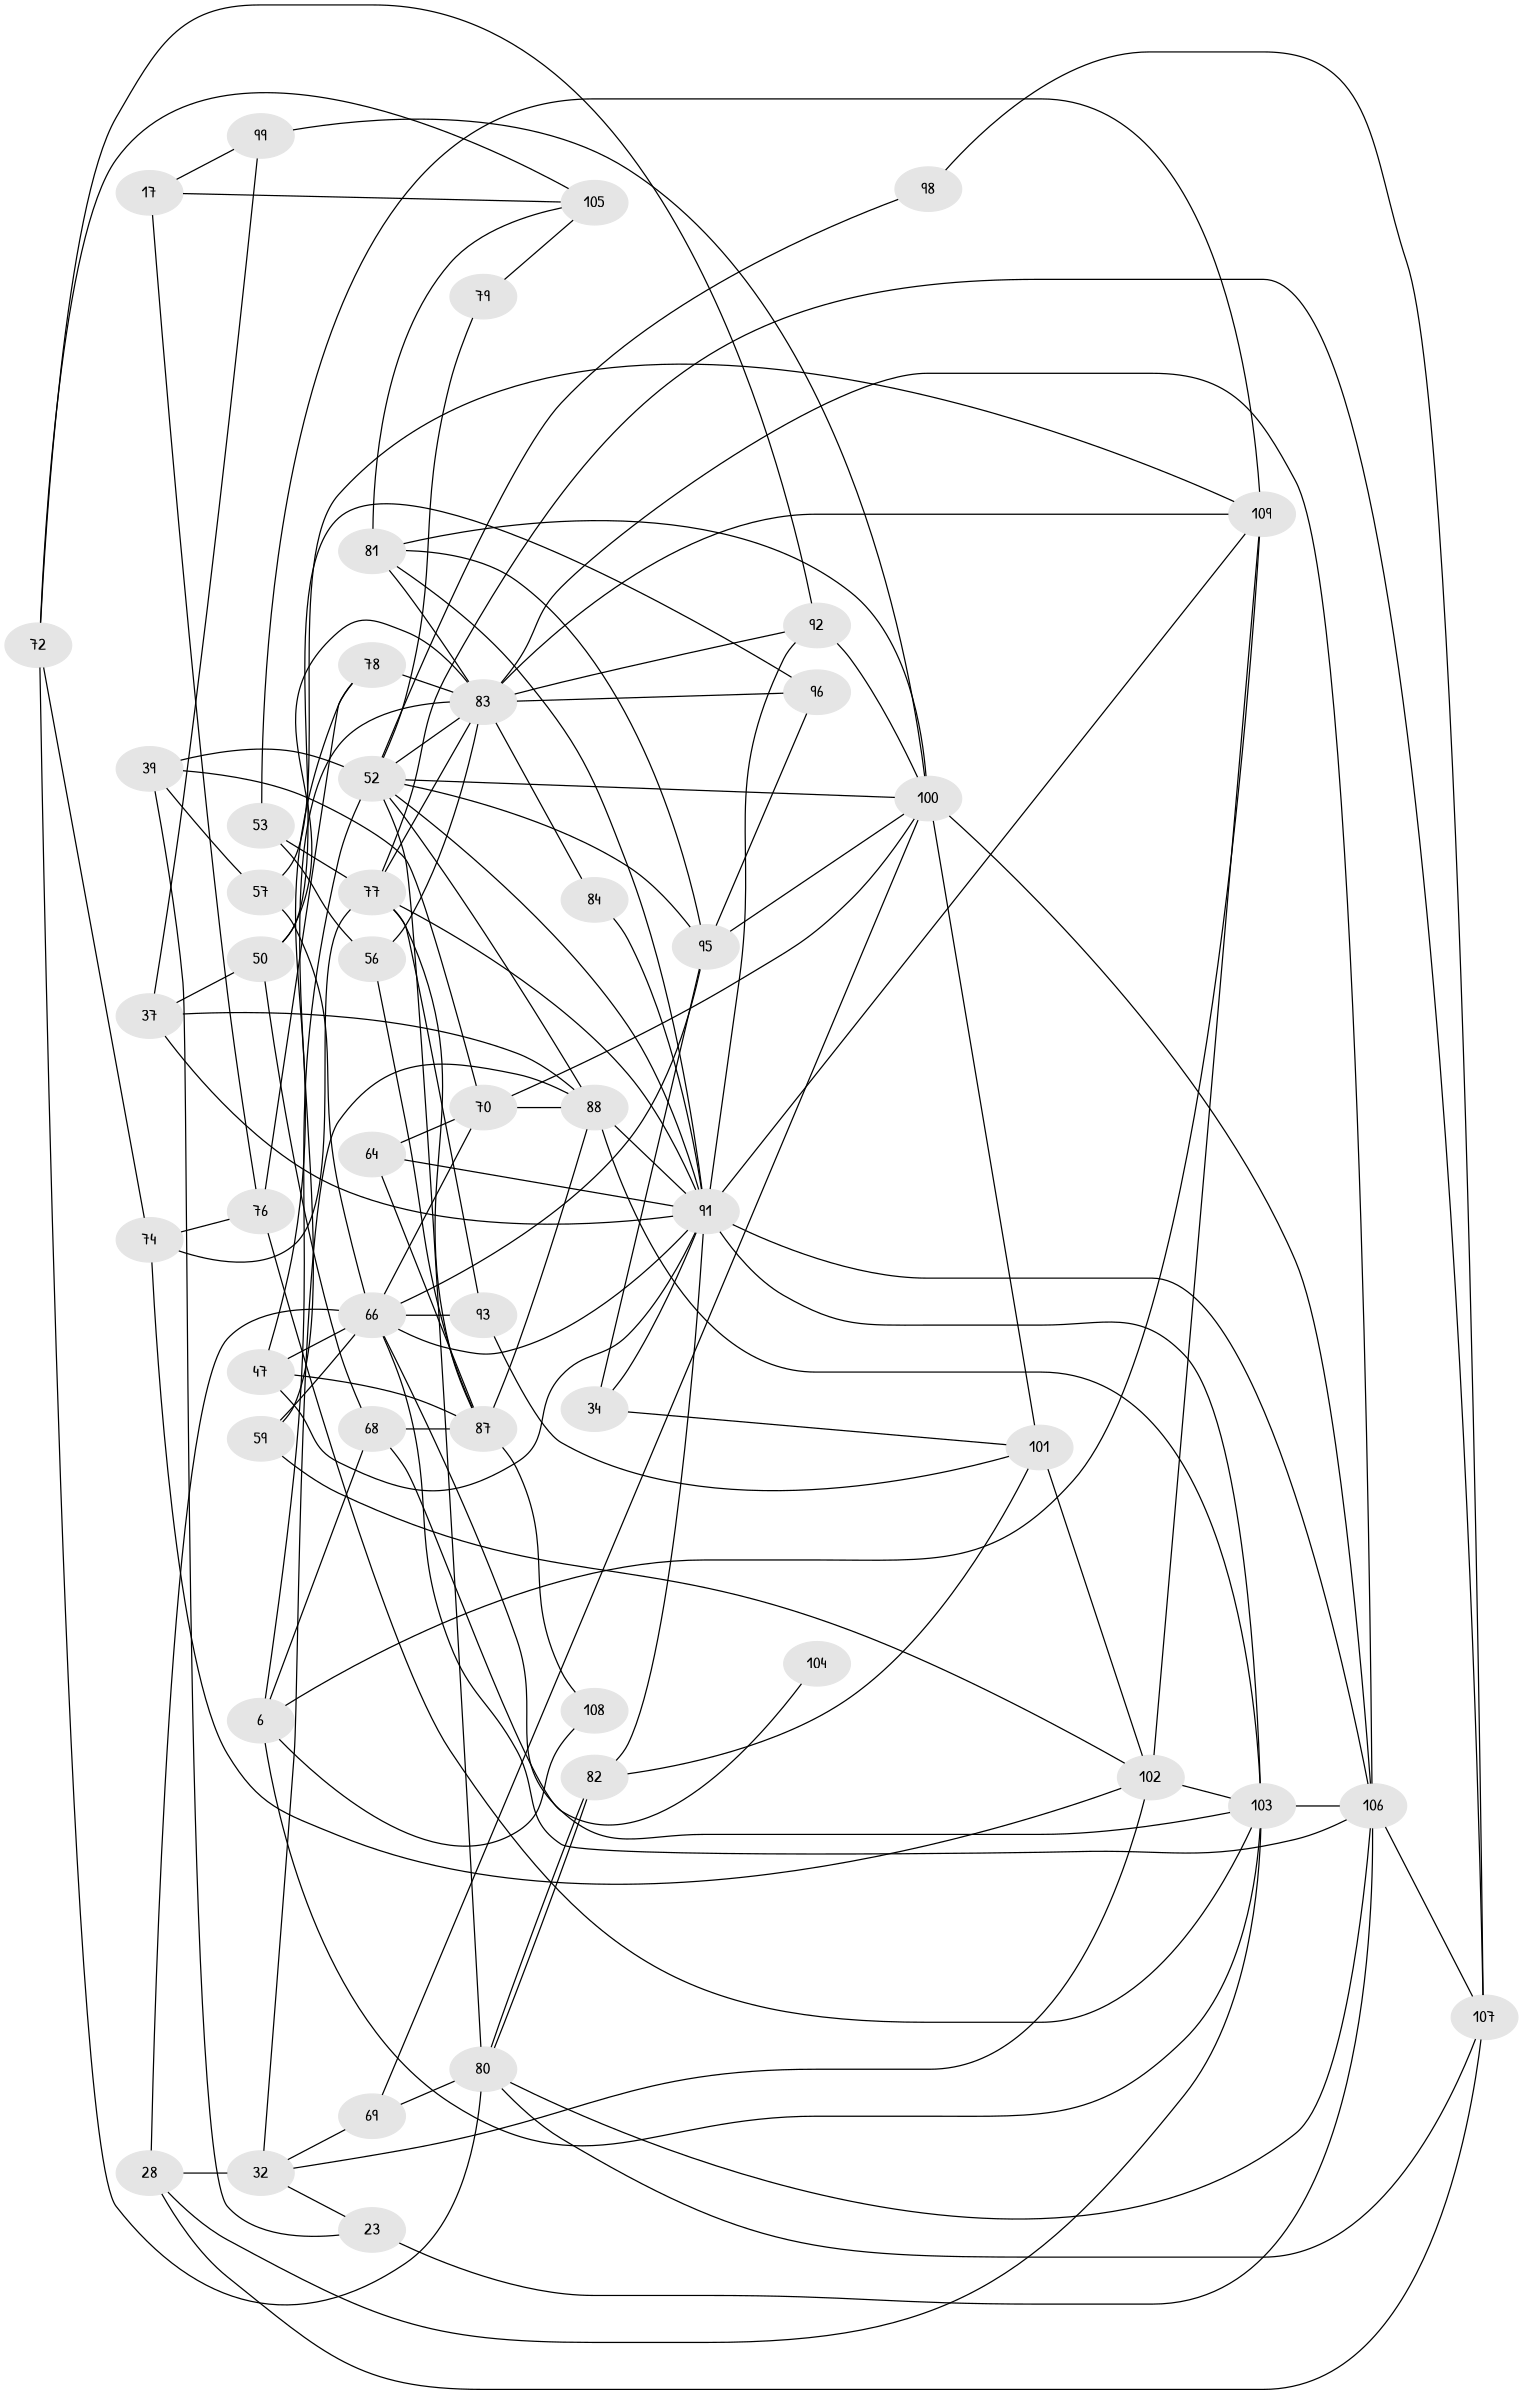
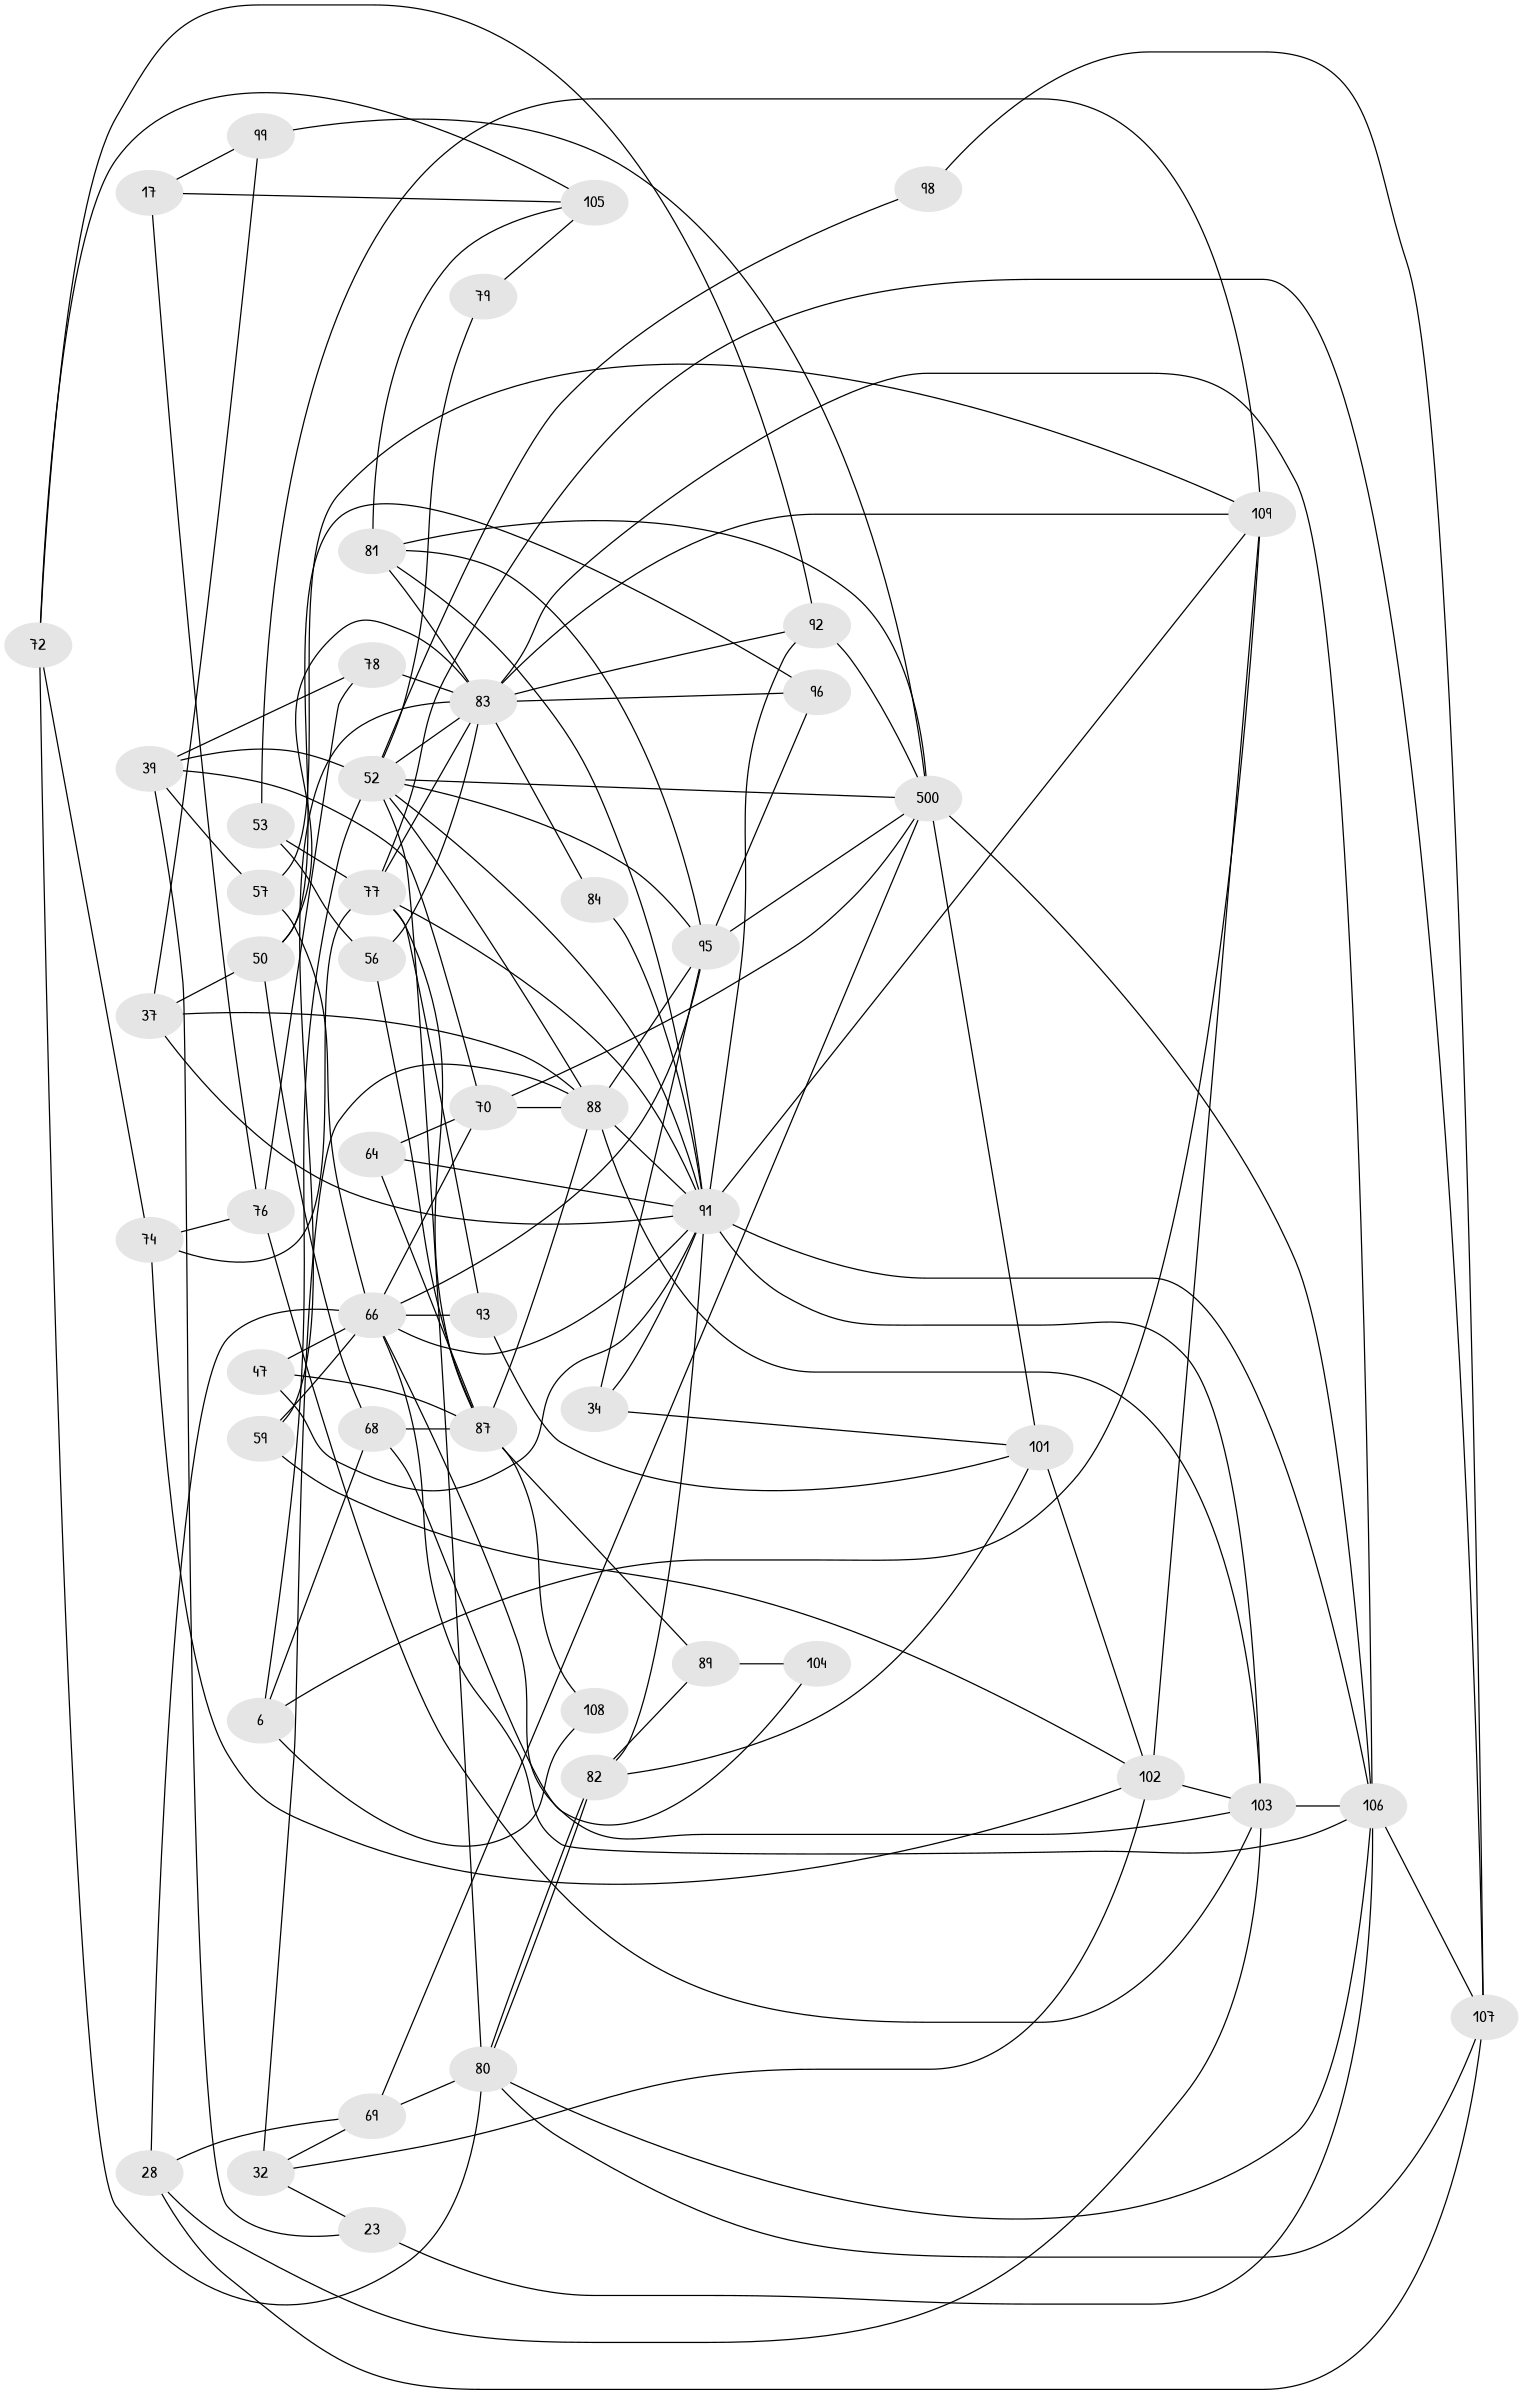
(928, 799) -> (928, 799)
(301, 1014) -> (252, 721)
none -> (634, 1051)
none -> (706, 1664)
(730, 2124) -> none
(205, 2173) -> (256, 2132)
